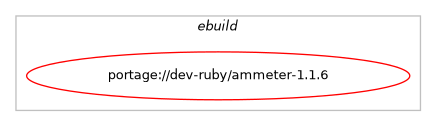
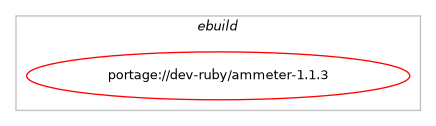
(218, 76) -> (218, 76)
